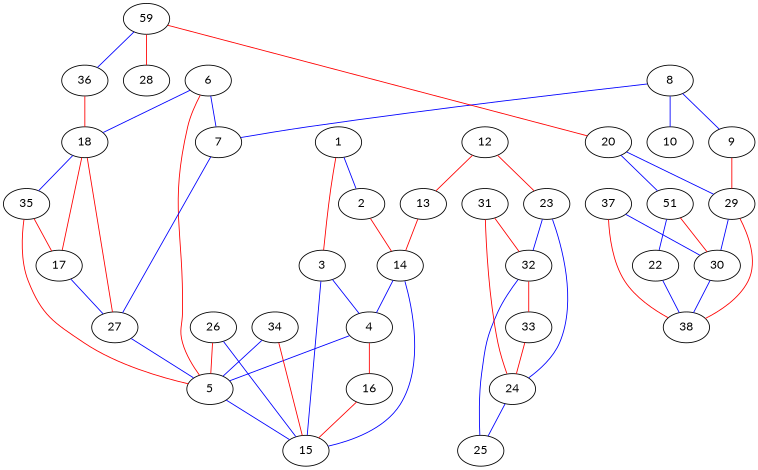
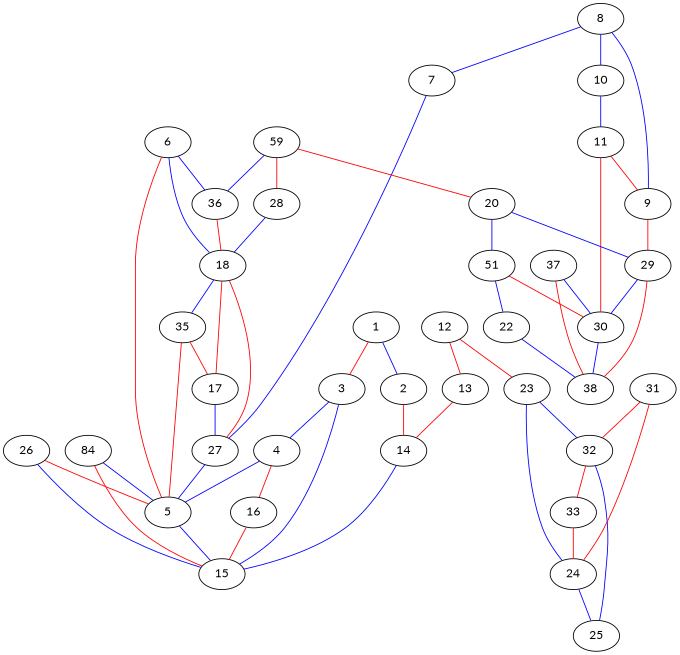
(213, 111) -> (192, 173)
none -> (601, 142)
none -> (250, 235)
(385, 297) -> none
(275, 327) -> (88, 451)
